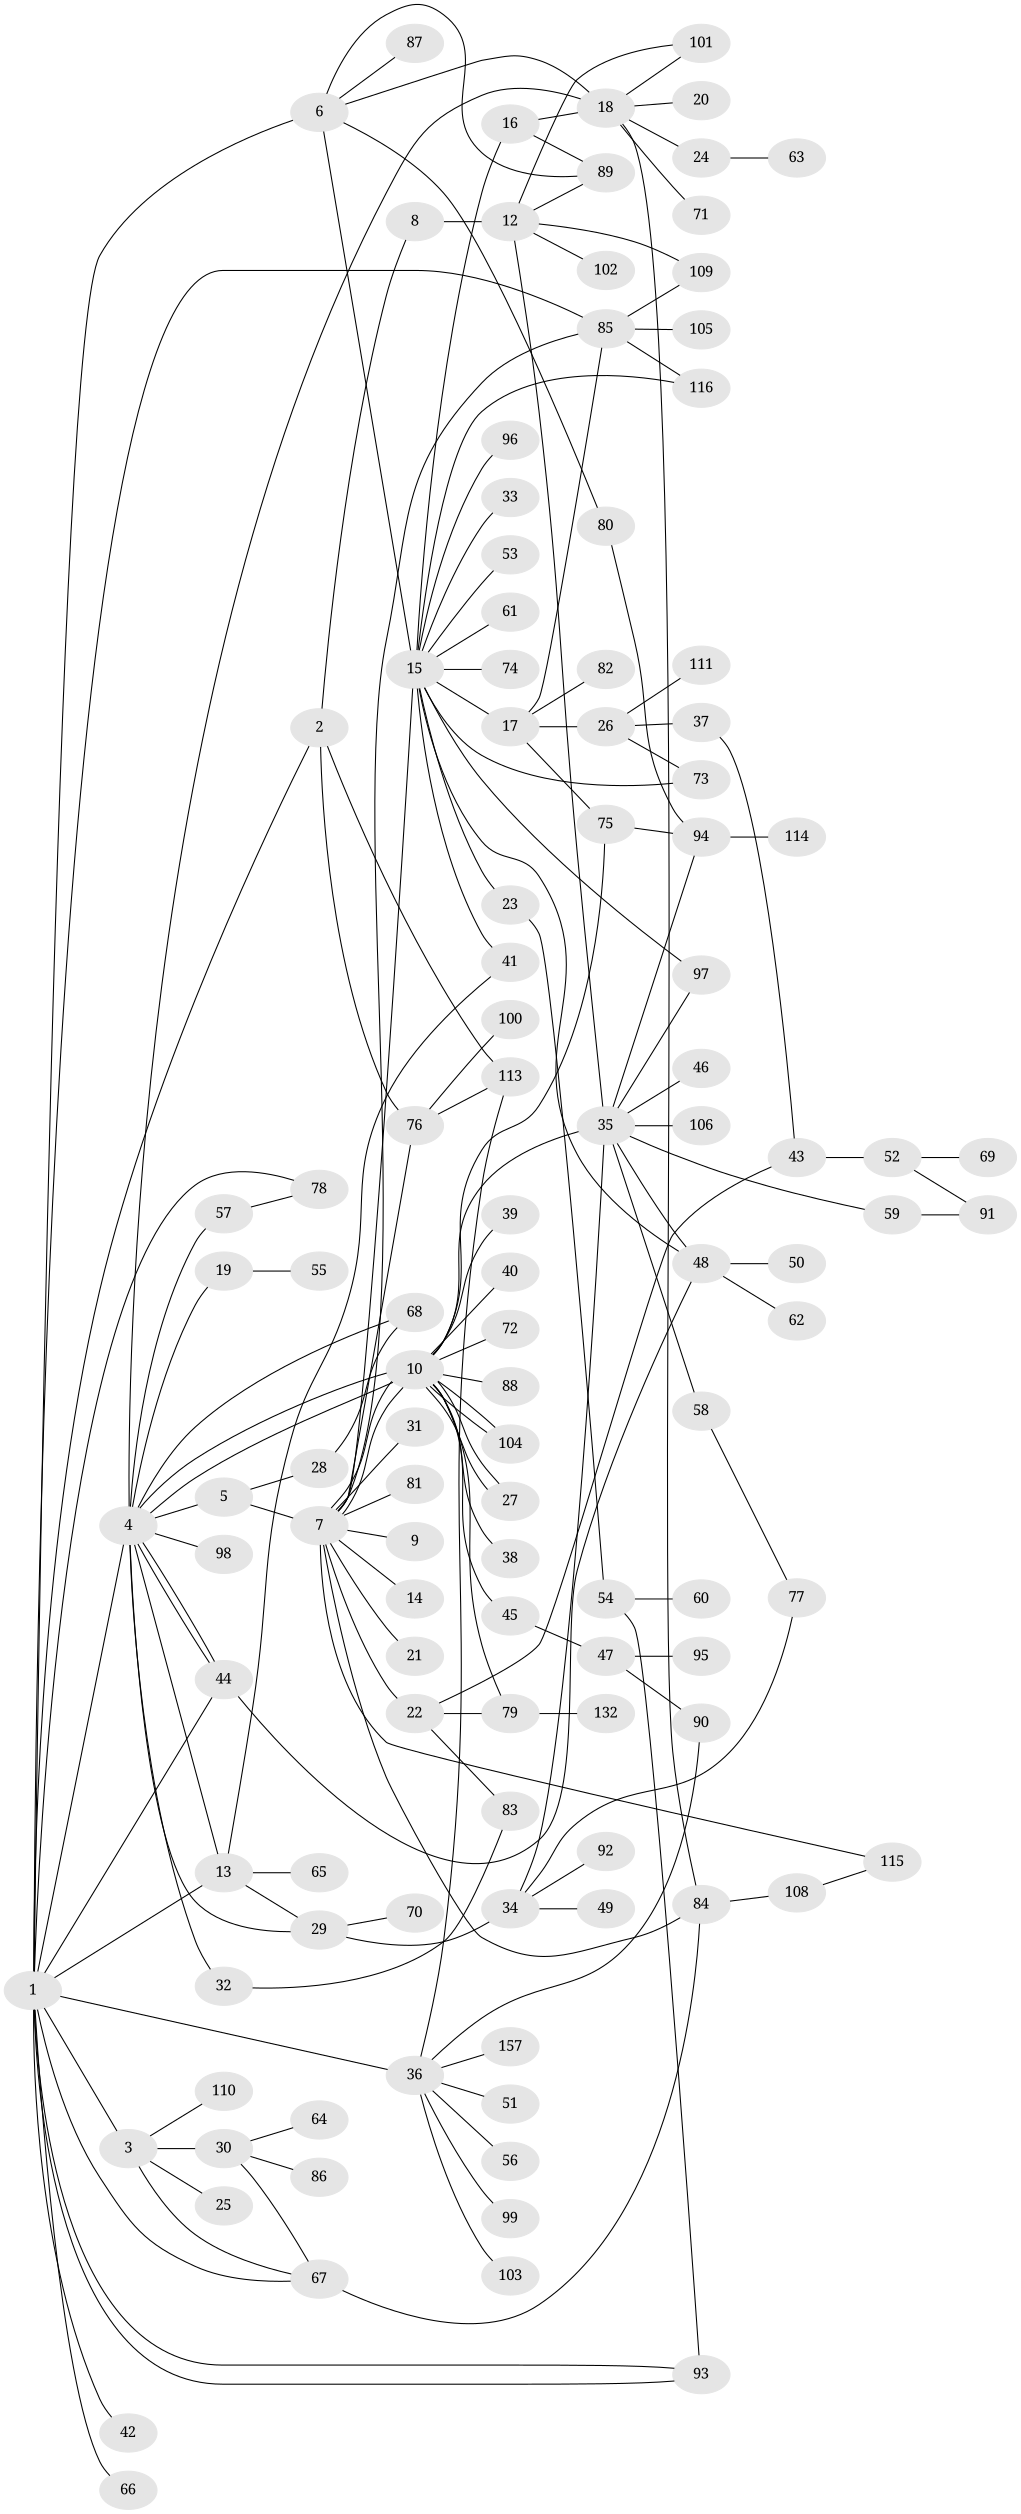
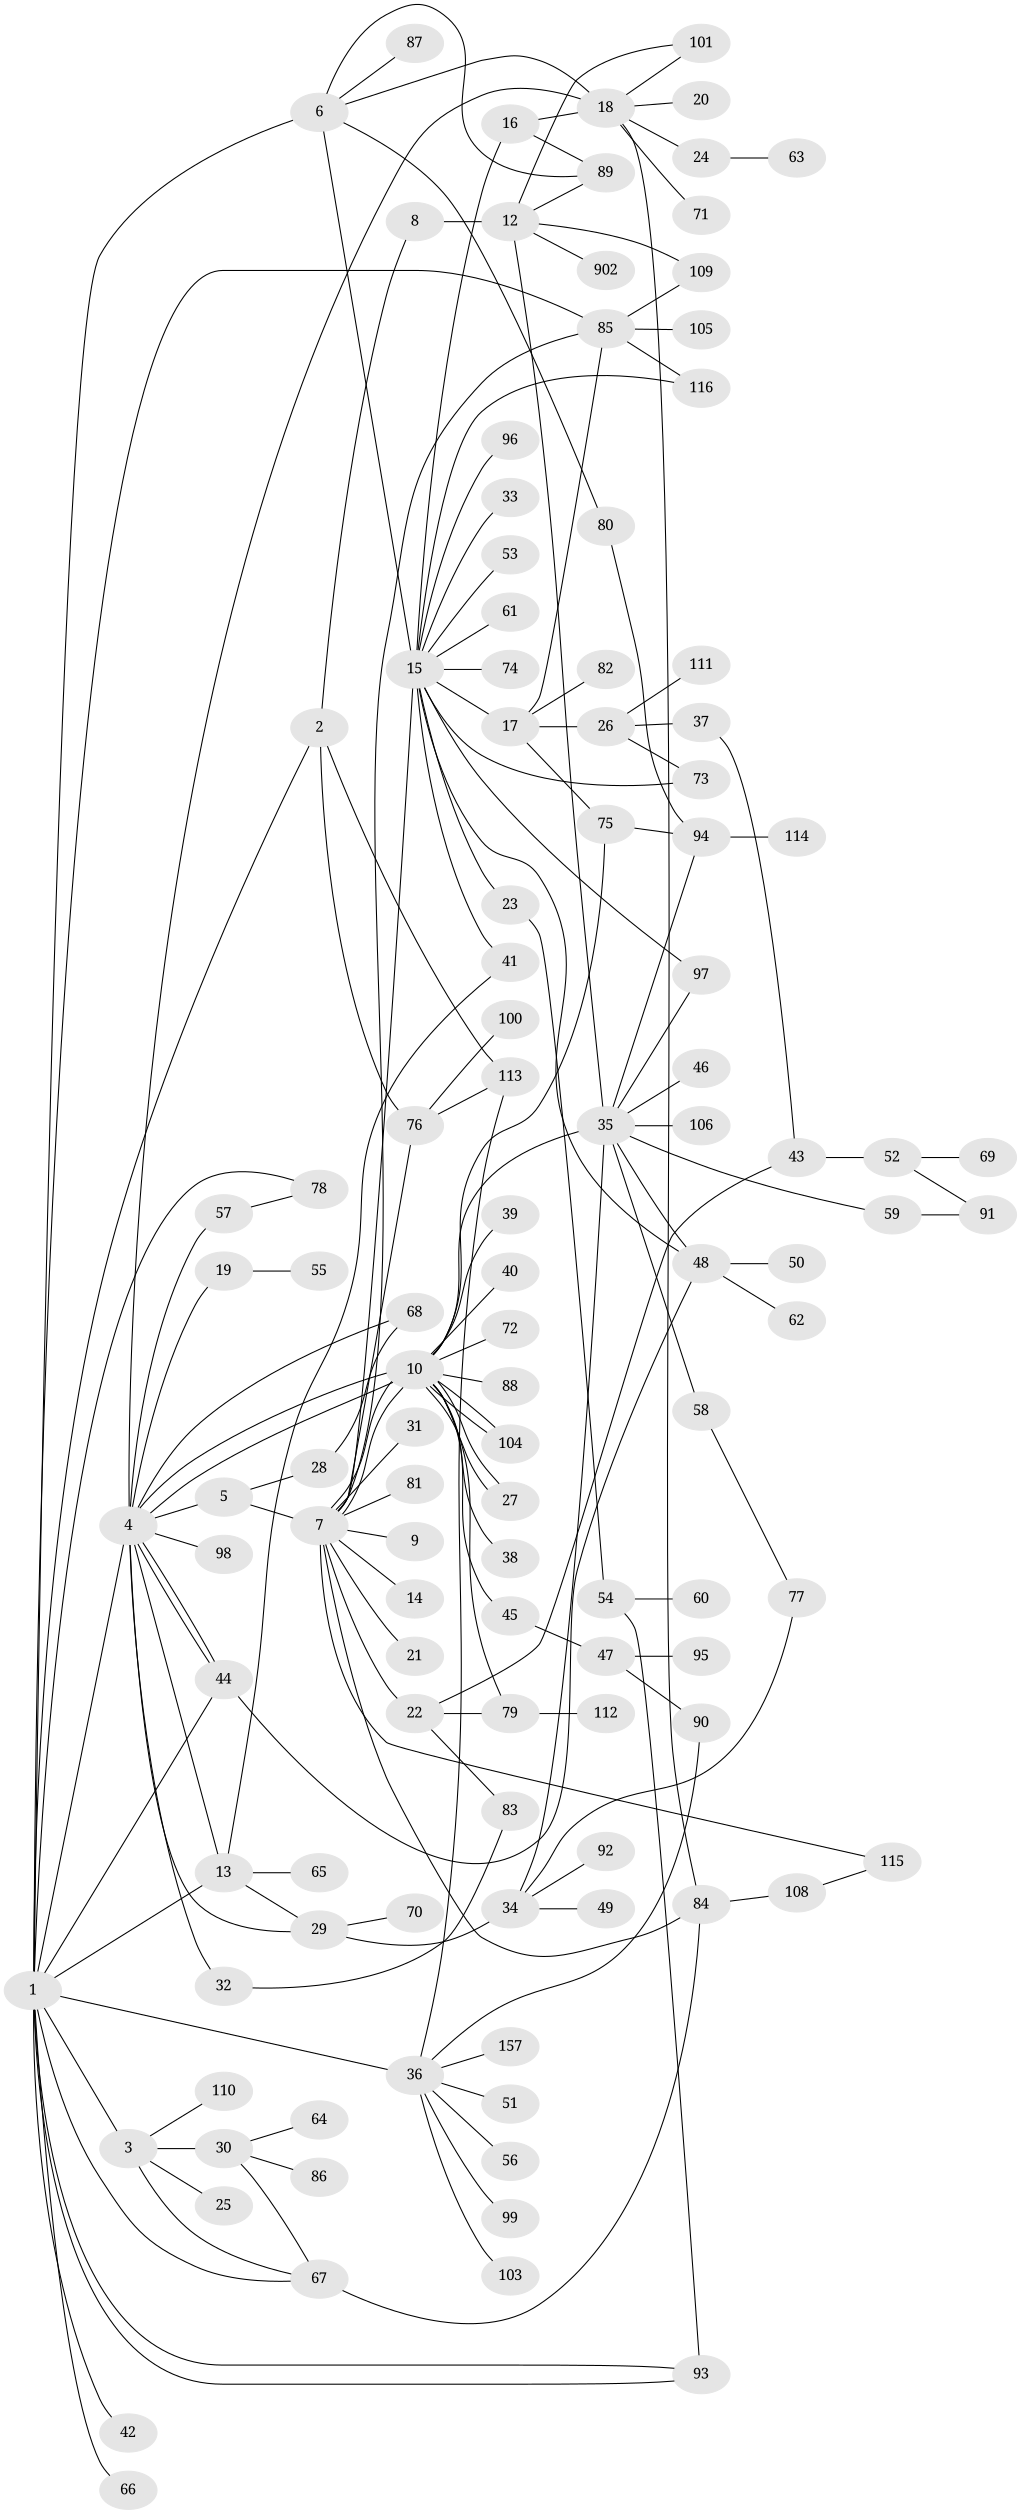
(606, 270) -> (606, 270)
(606, 1714) -> (606, 1714)
